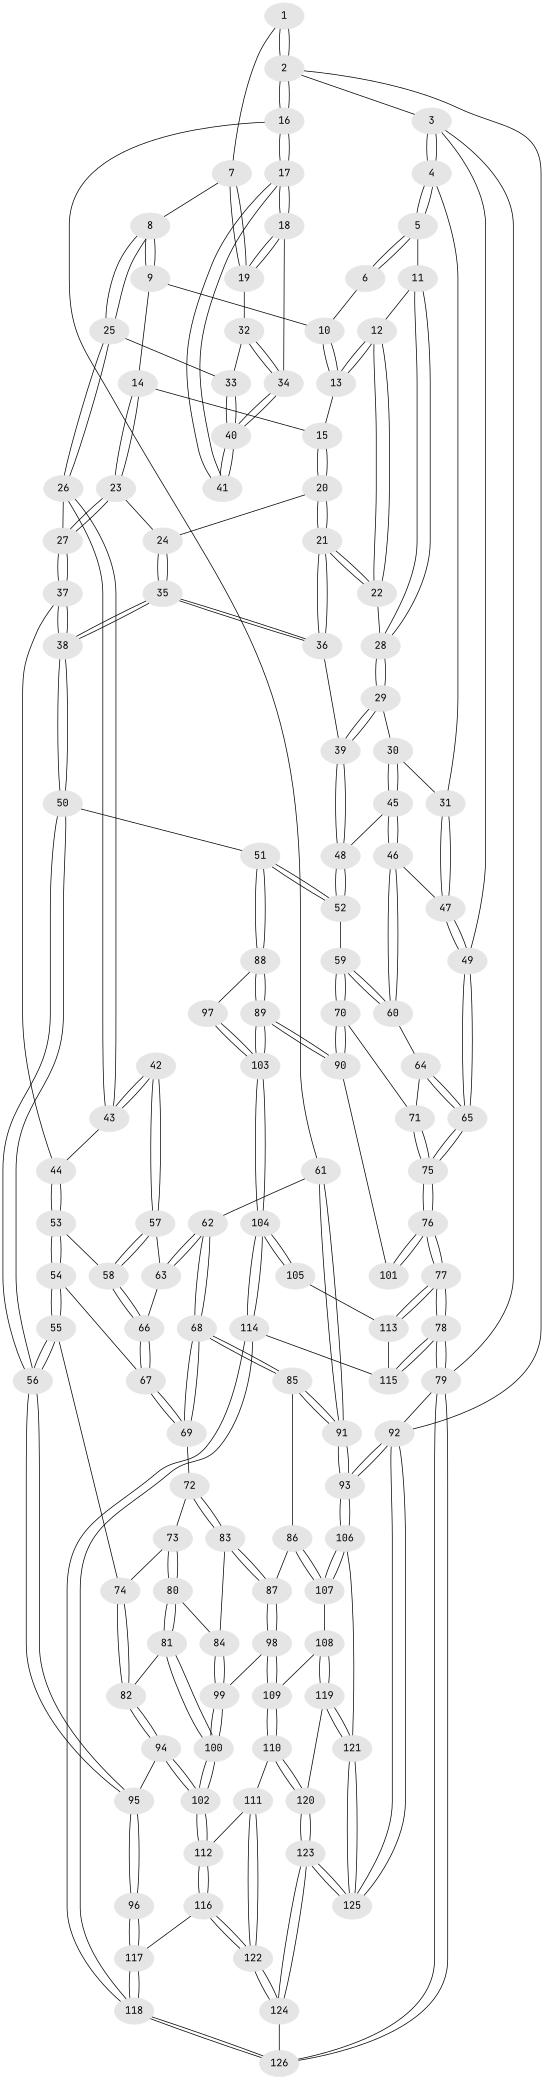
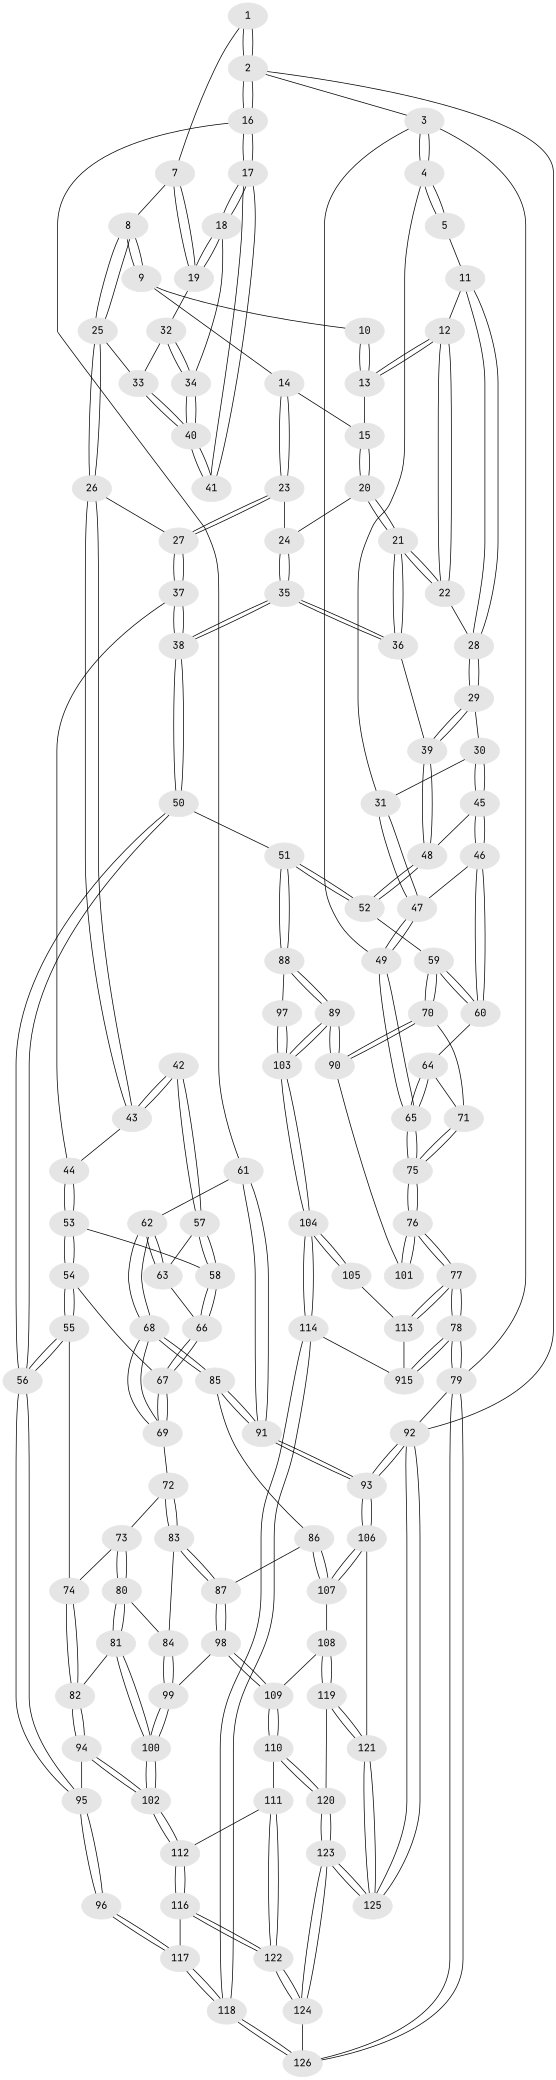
(365, 279) -> none
(389, 1381) -> (404, 1381)
